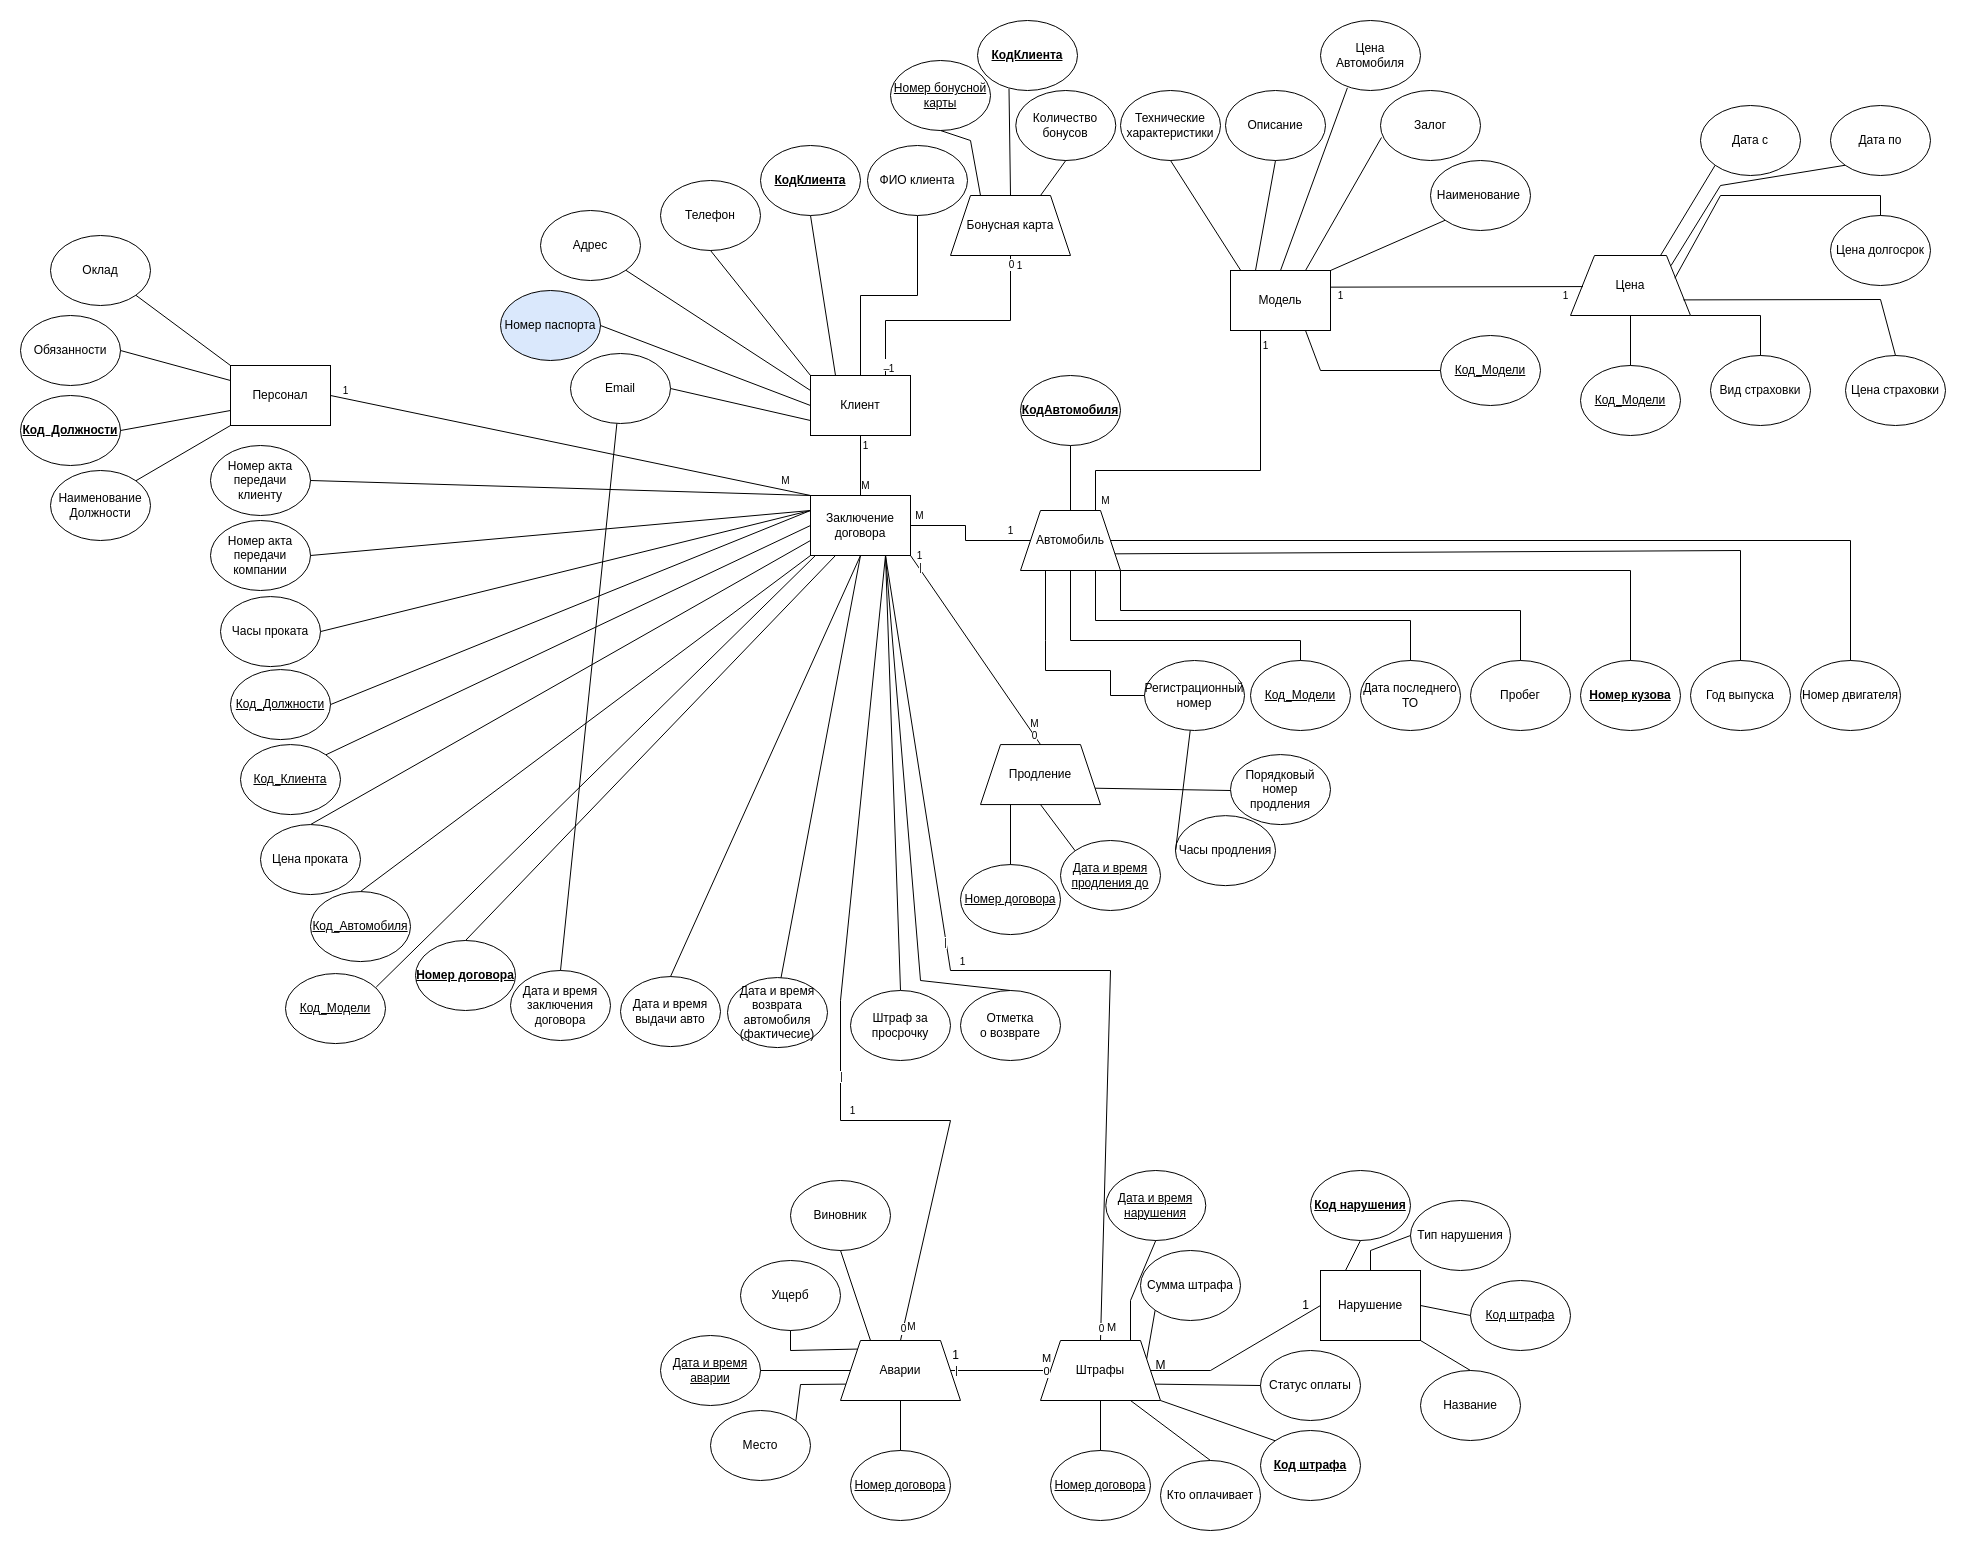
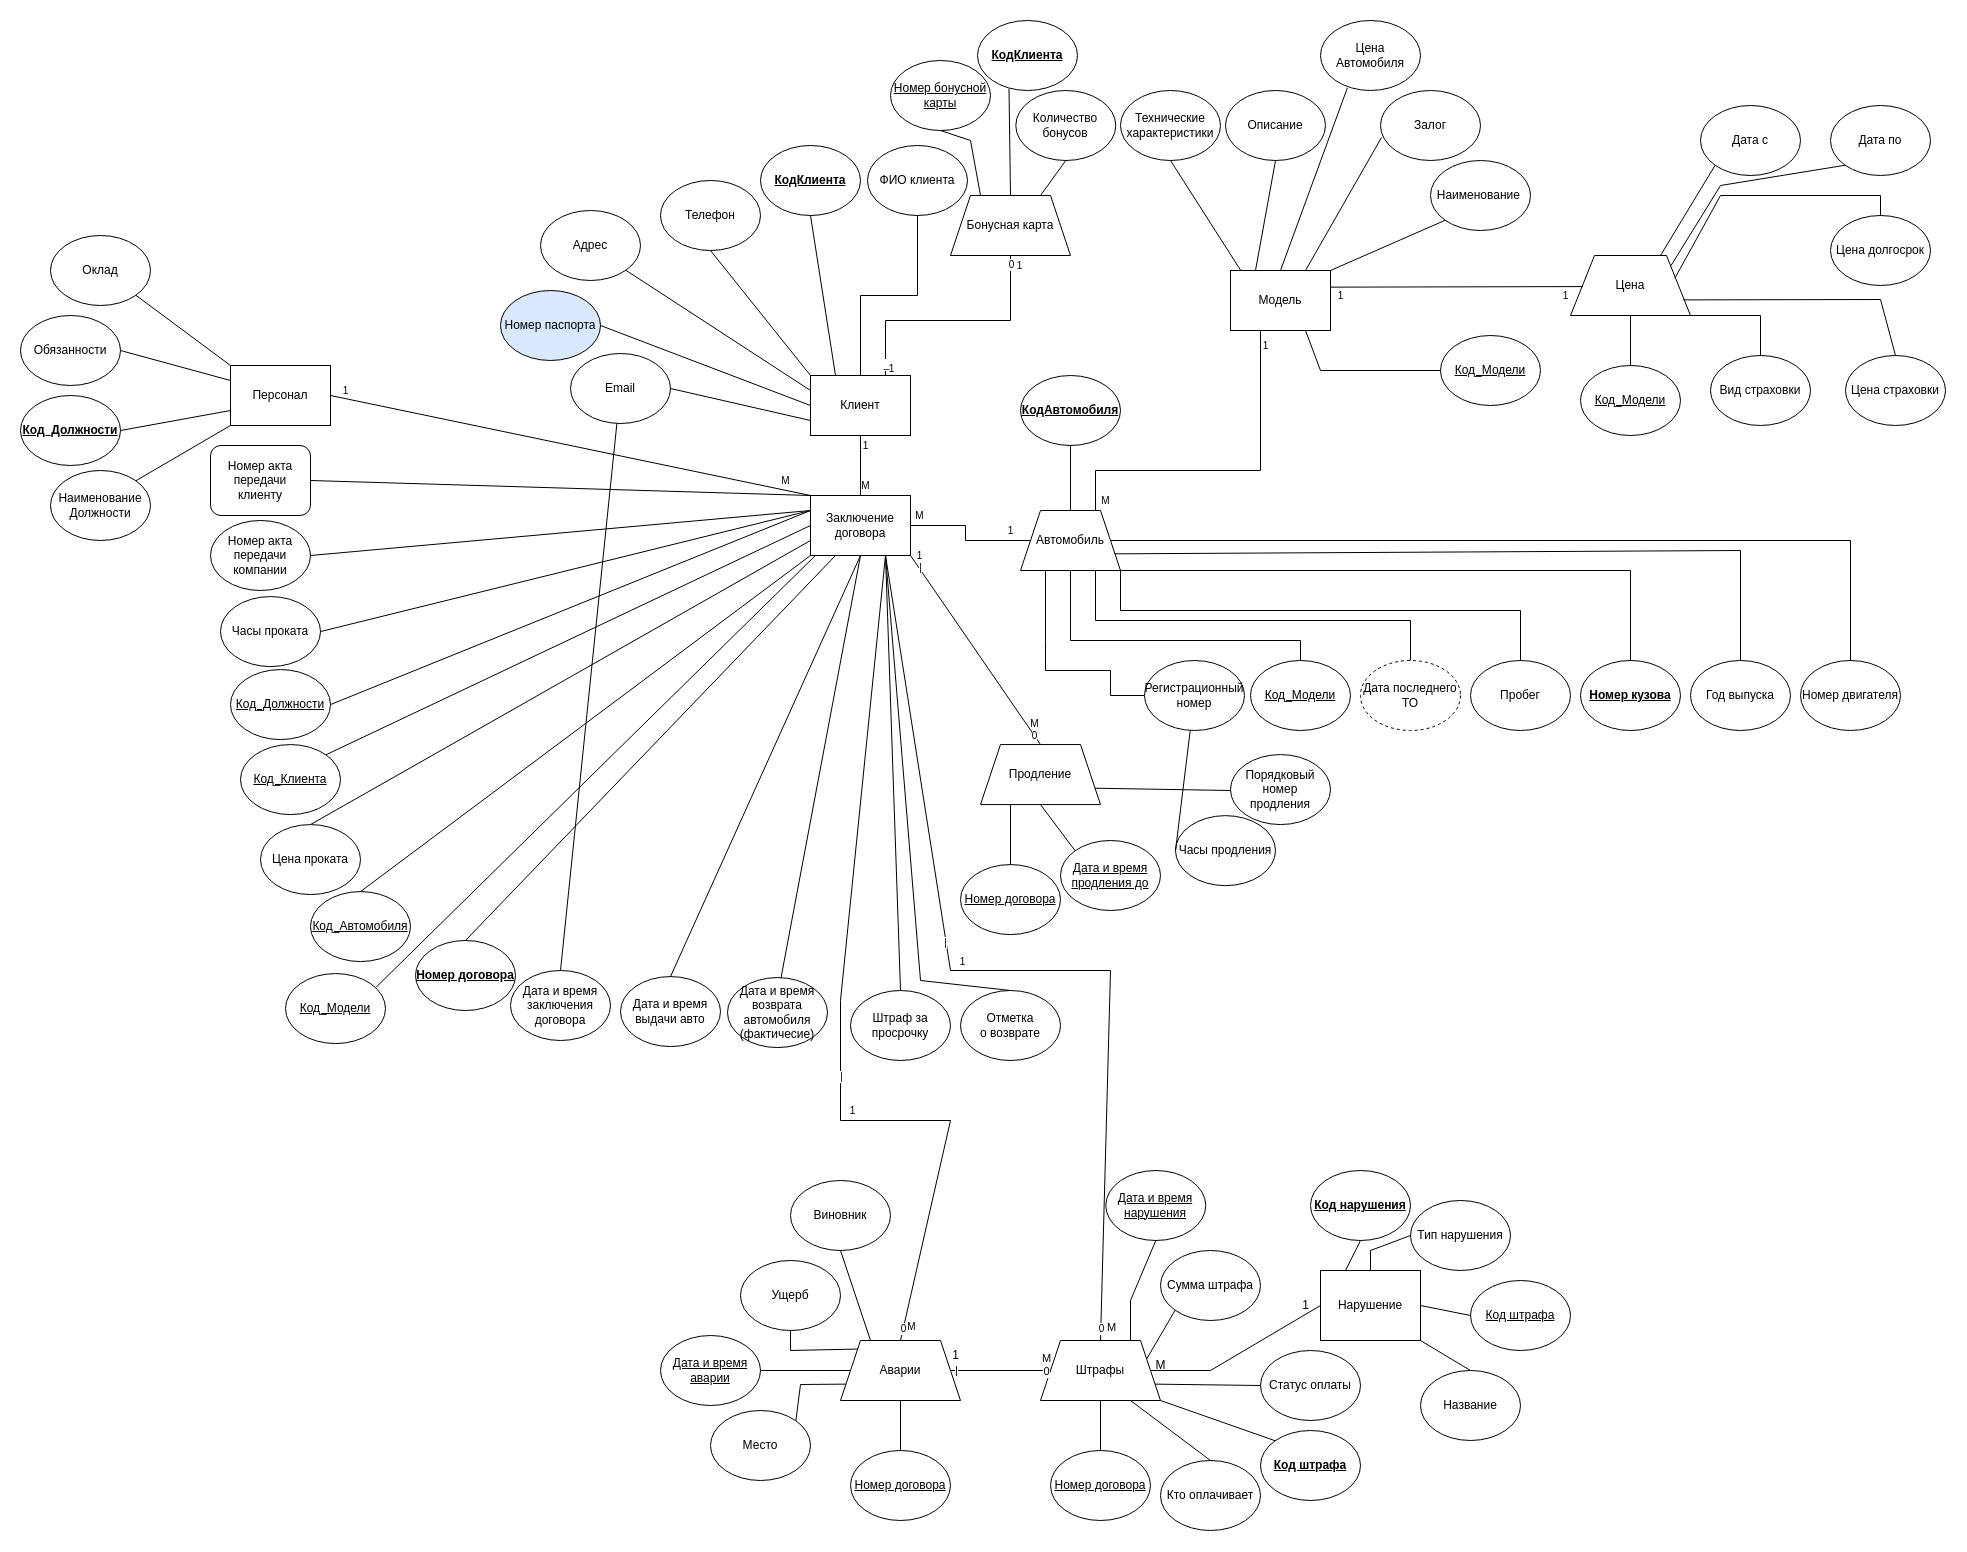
(261, 481) -> (261, 481)
(1411, 696) -> (1411, 696)
(1191, 1286) -> (1211, 1286)
